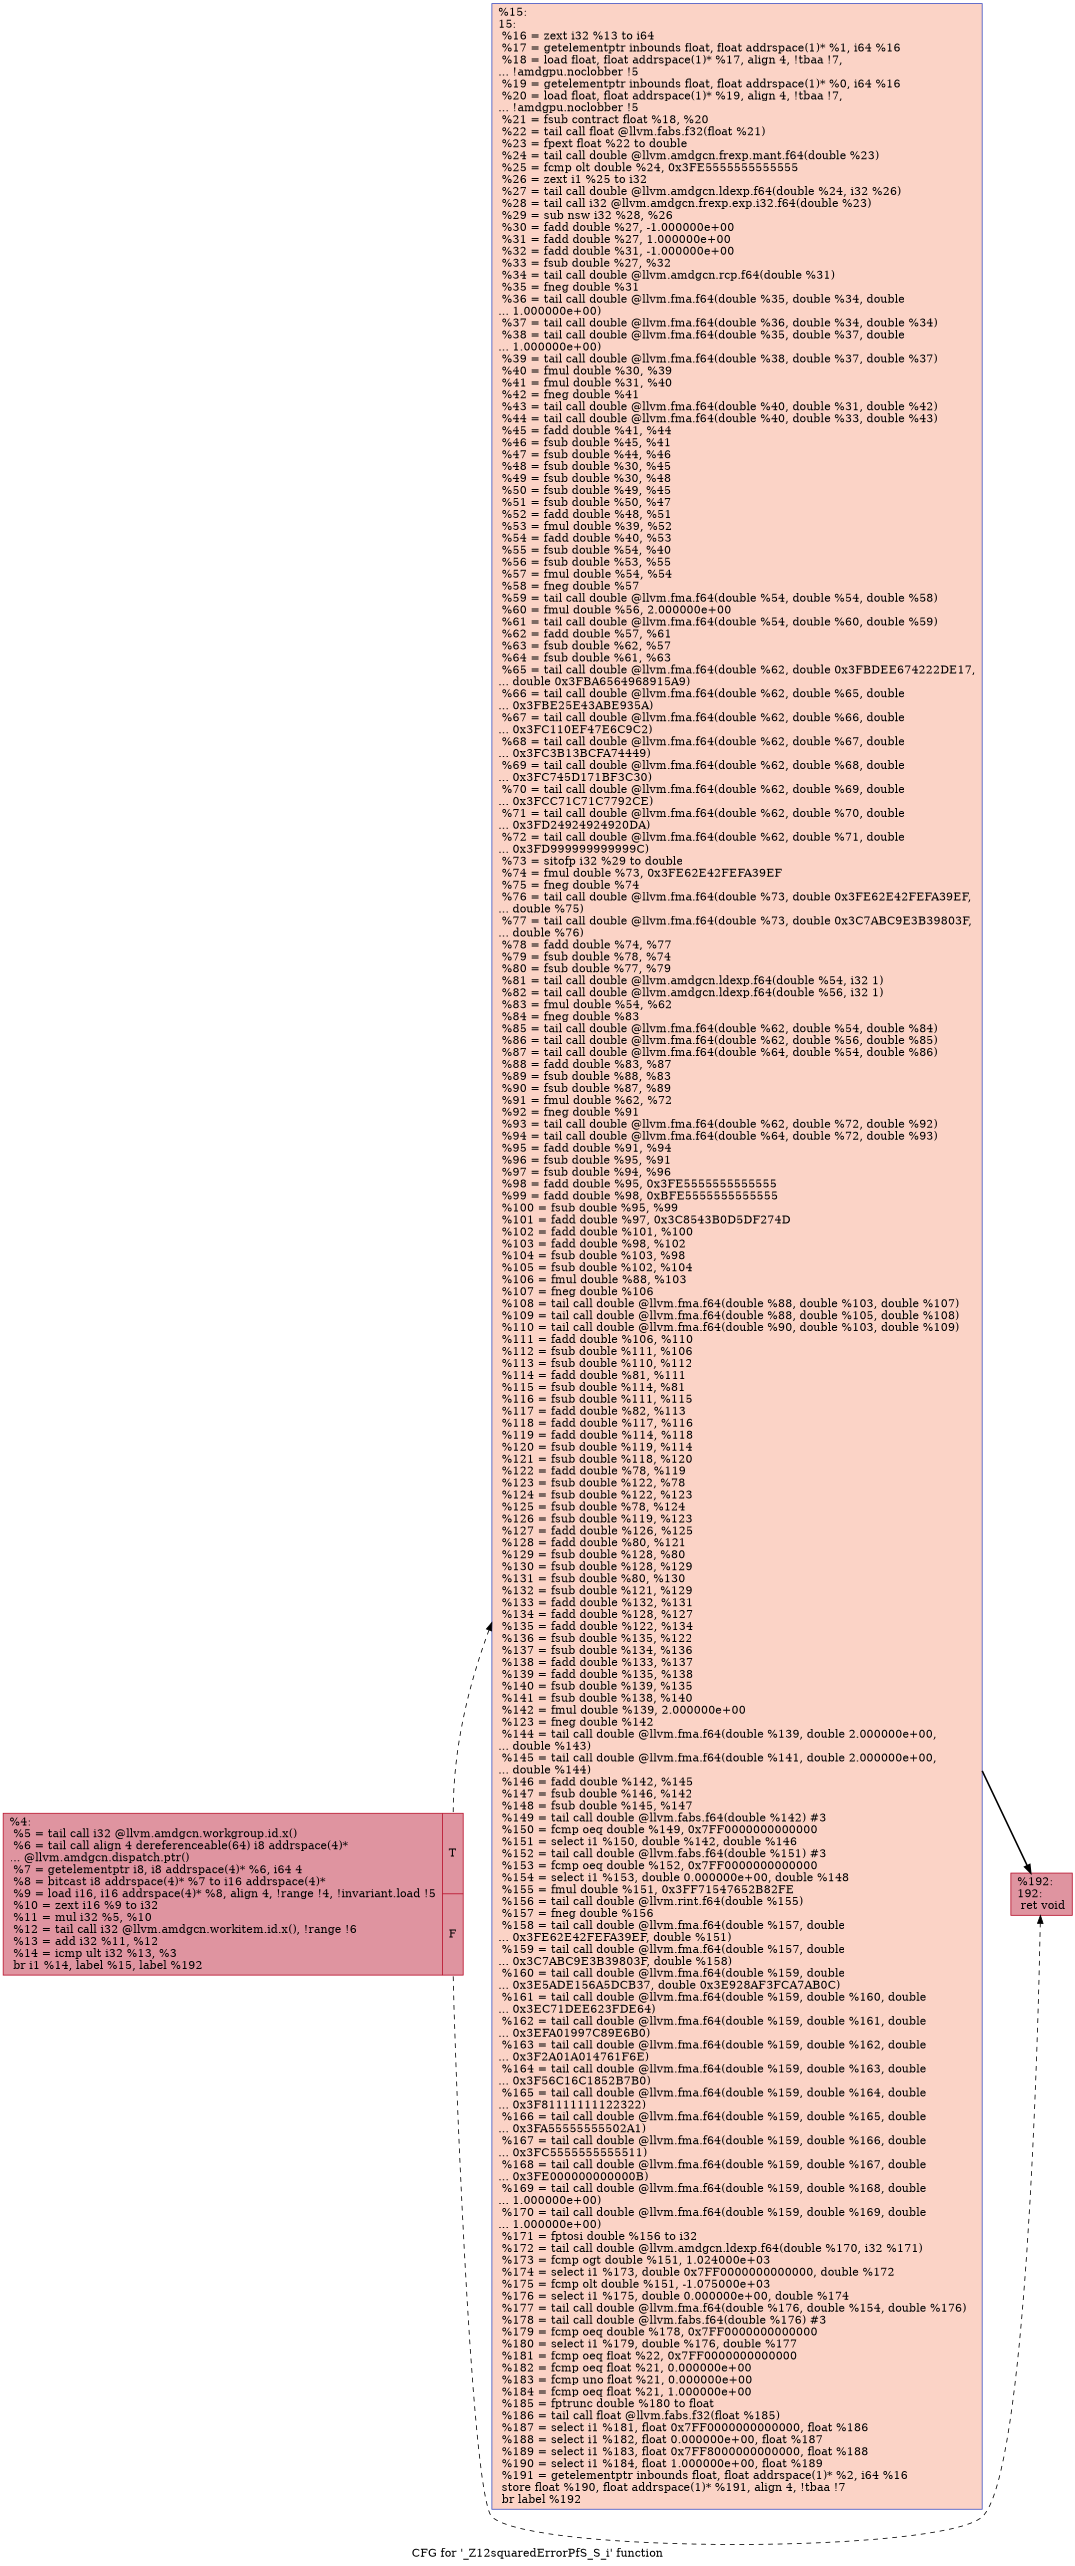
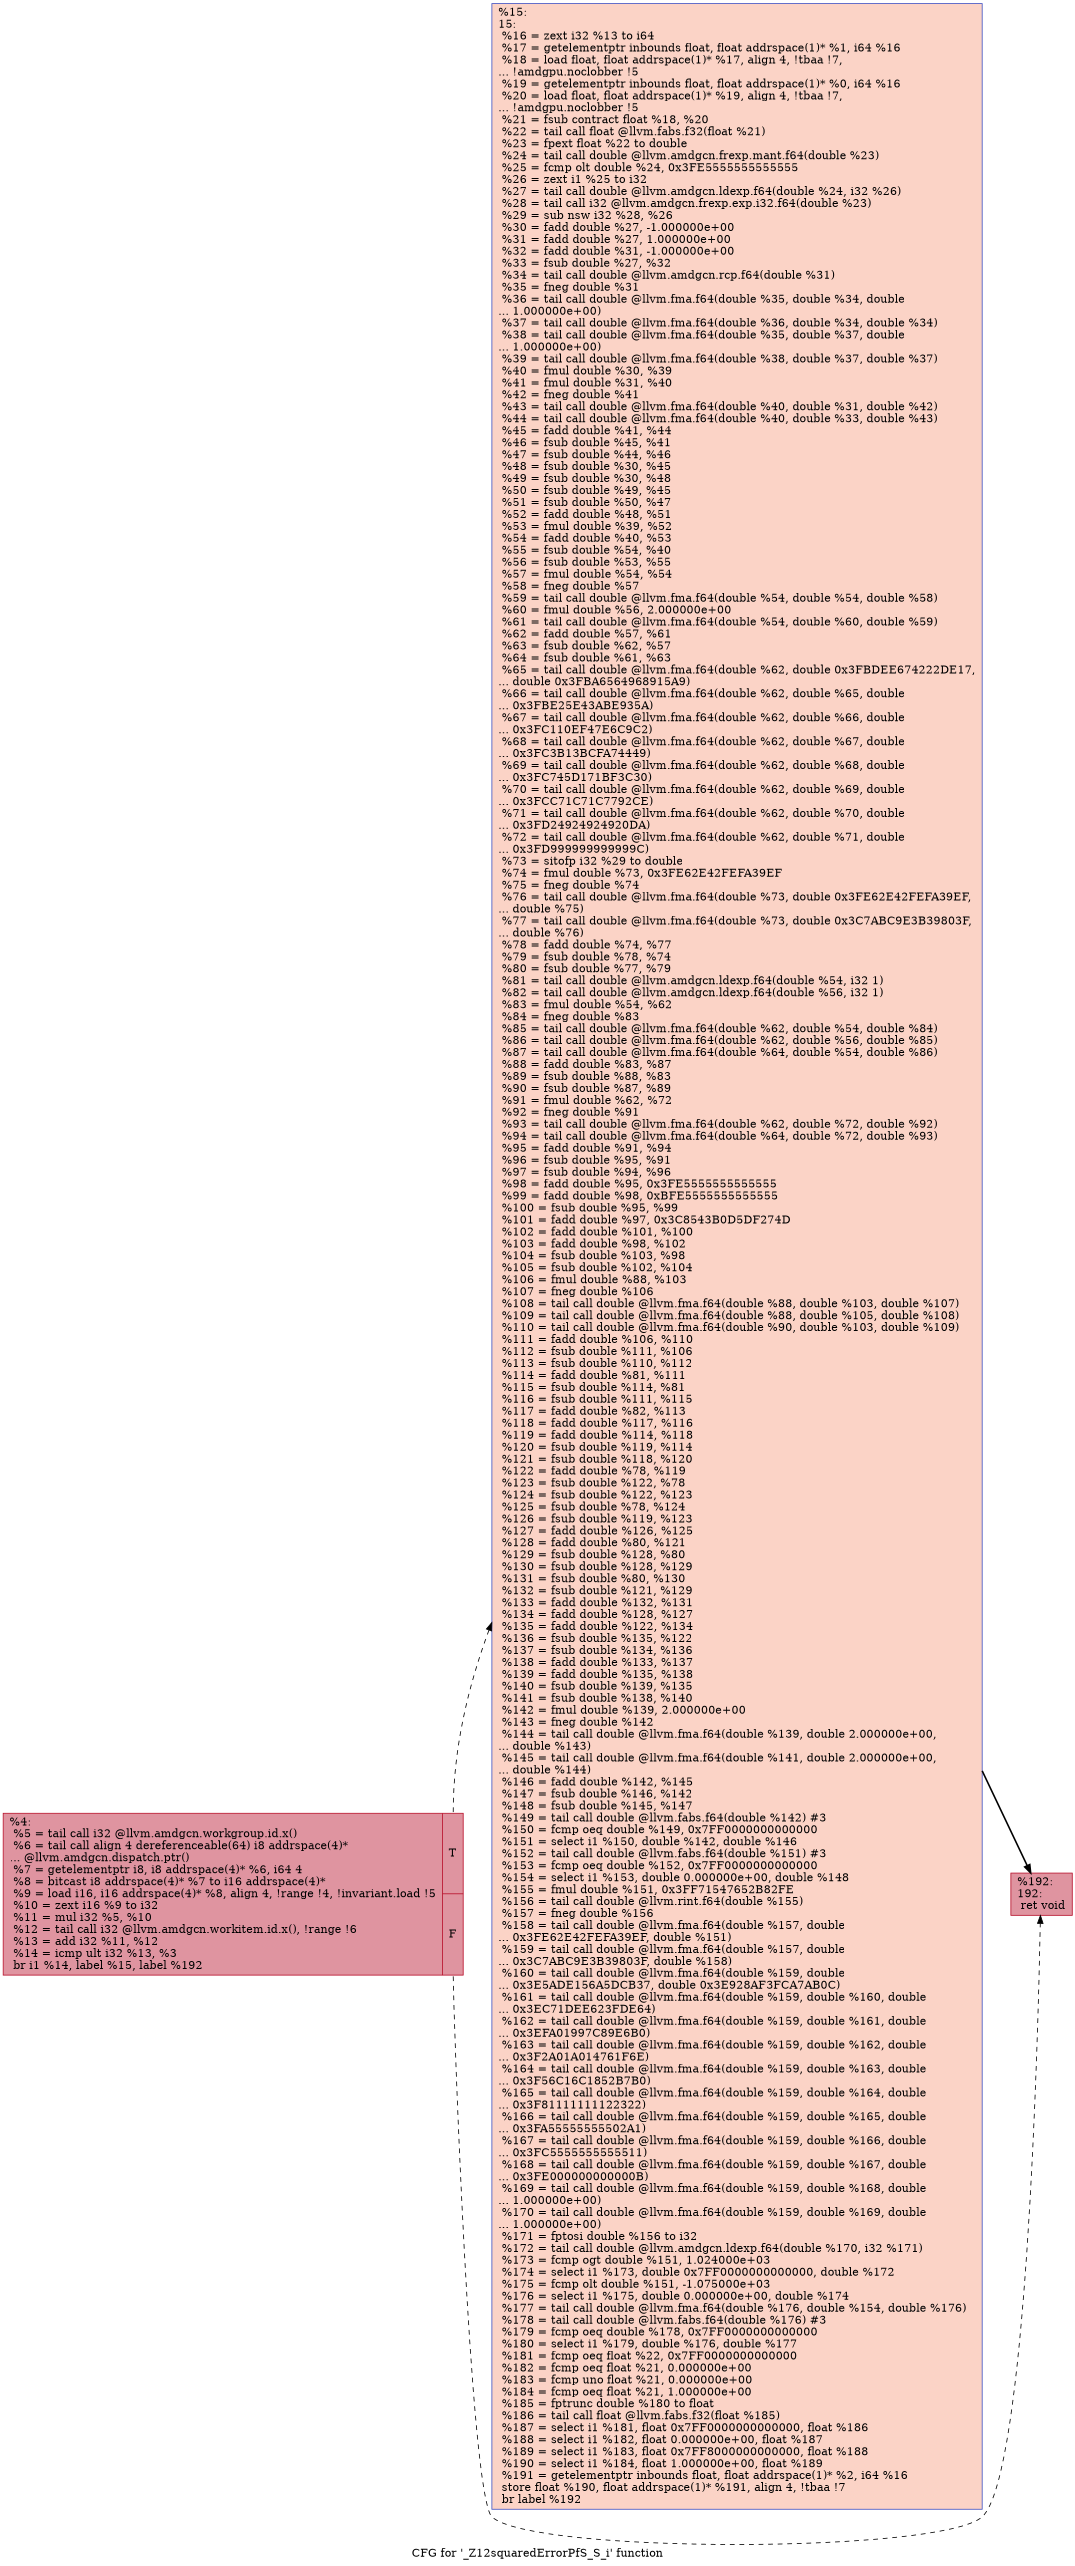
(576, 1722) -> (576, 1722)
